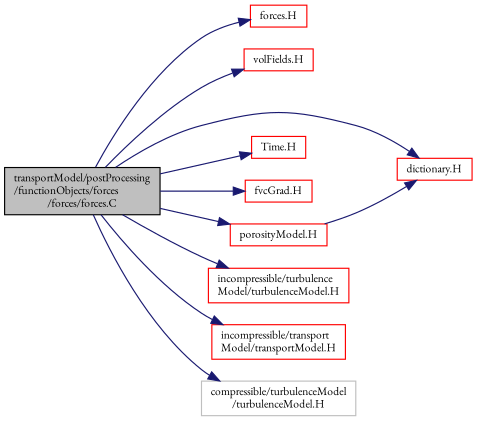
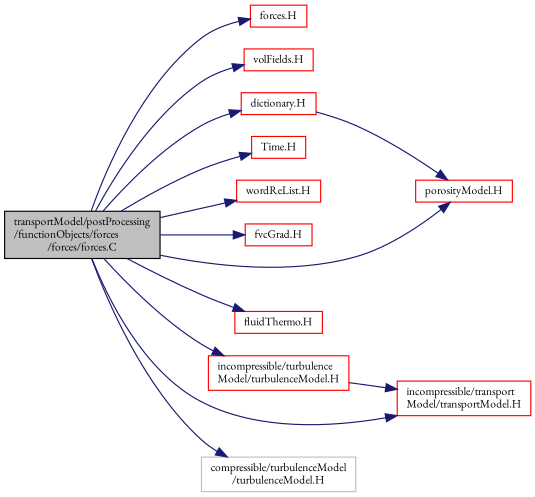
none -> (279, 191)
(367, 208) -> (380, 137)
none -> (279, 322)
none -> (367, 385)
